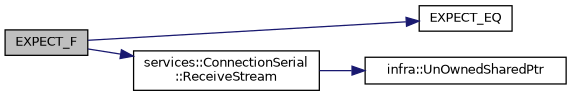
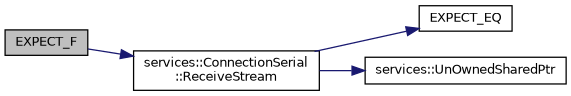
(247, 31) -> (360, 41)
(466, 71) -> (466, 71)
